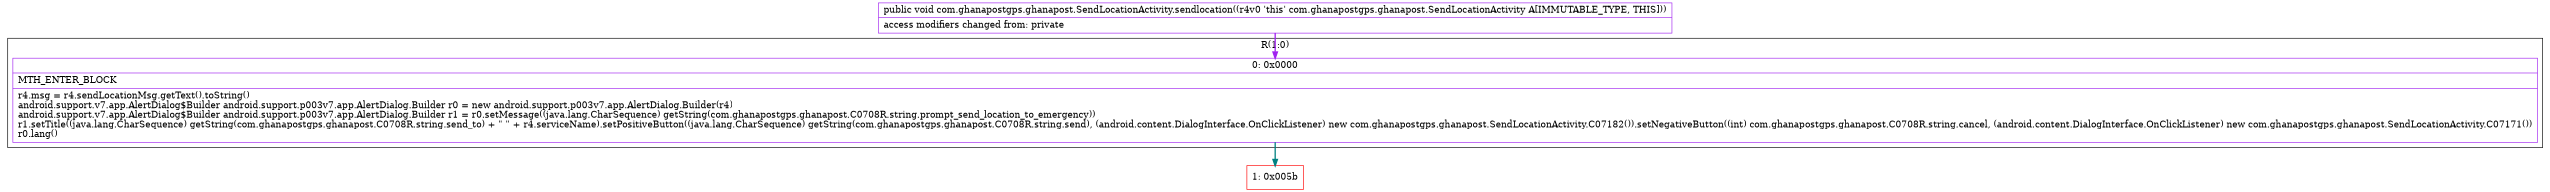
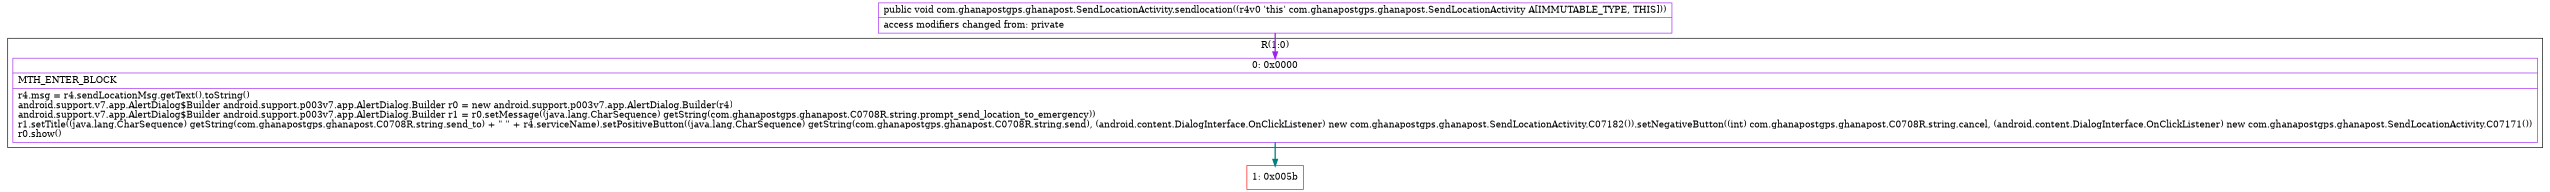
(38, 134) -> (40, 134)
